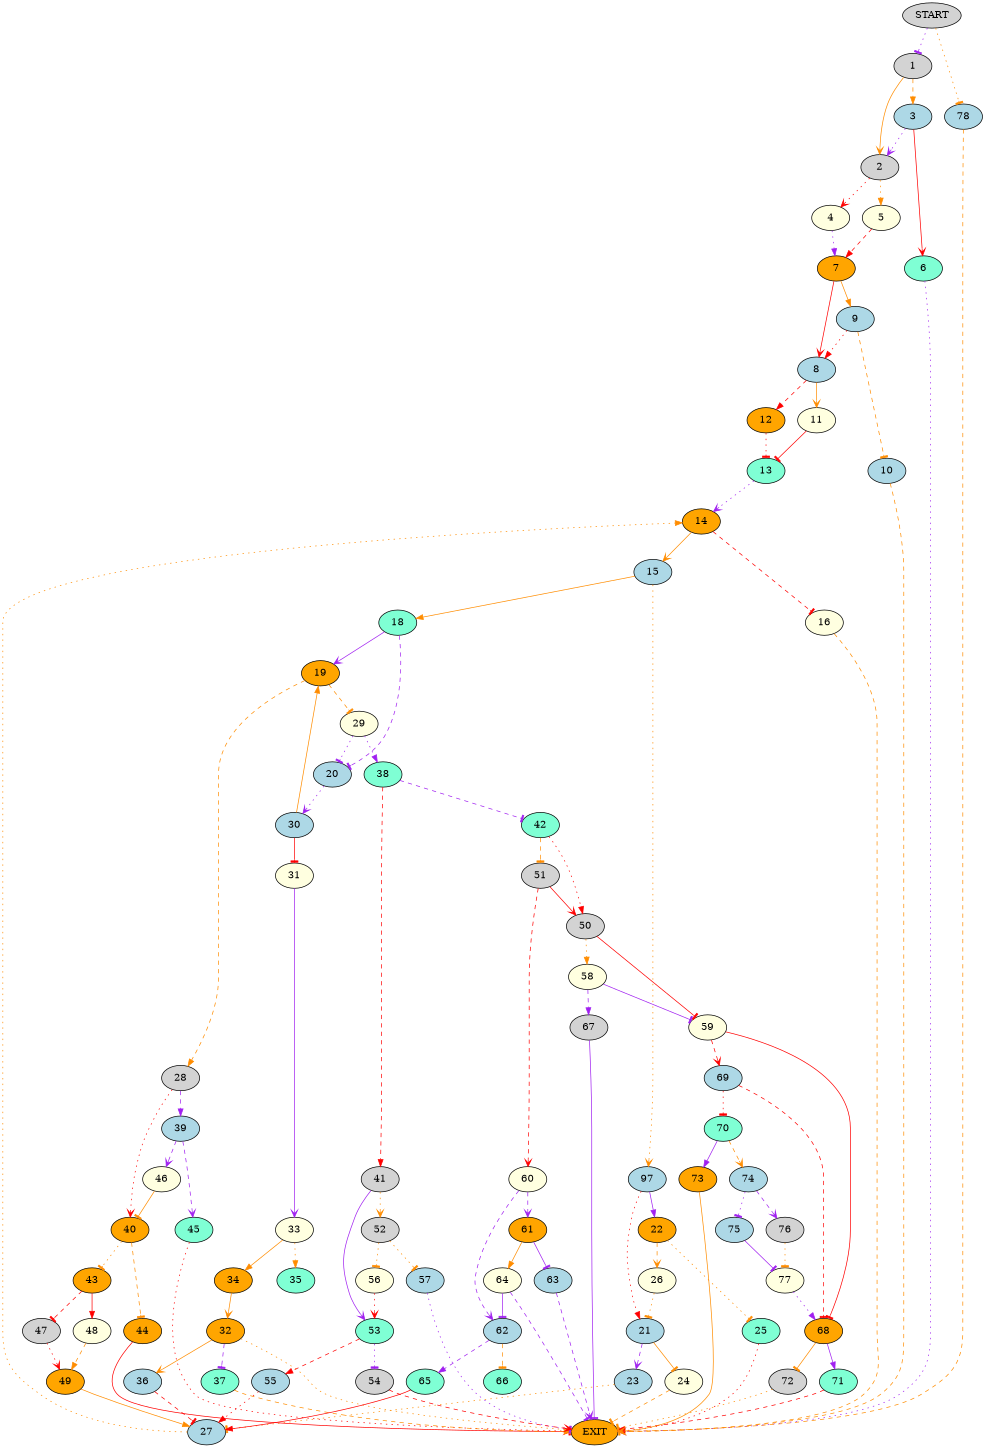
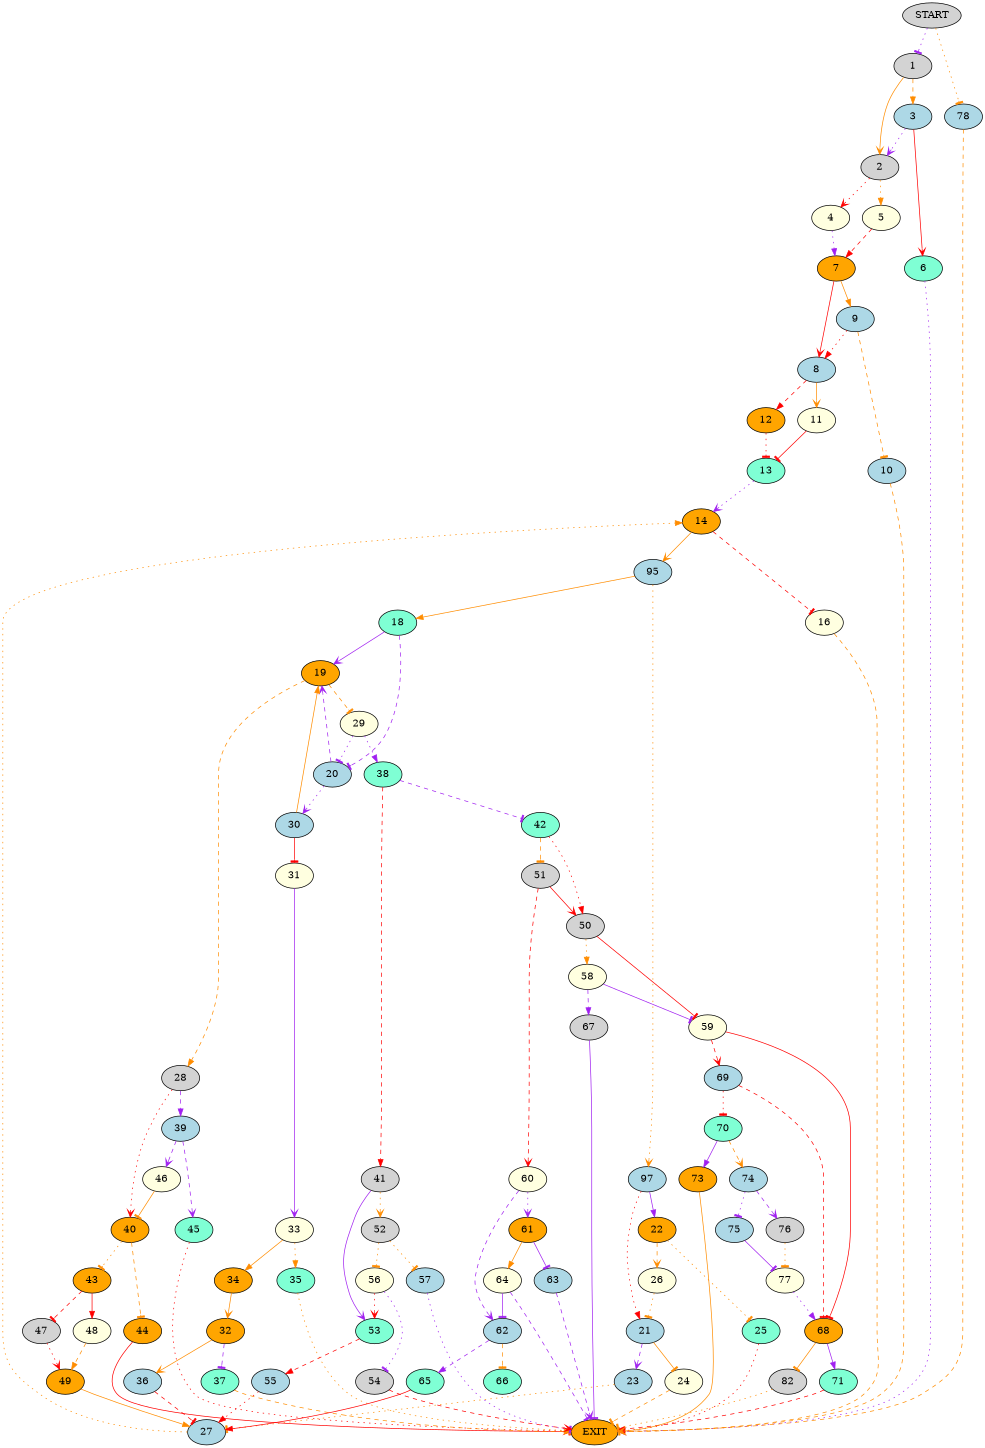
(653, 572) -> (653, 572)
none -> (327, 727)
(528, 1201) -> (528, 1201)
(375, 1355) -> (402, 1329)
(788, 1382) -> (788, 1382)
(412, 1414) -> (408, 1414)
